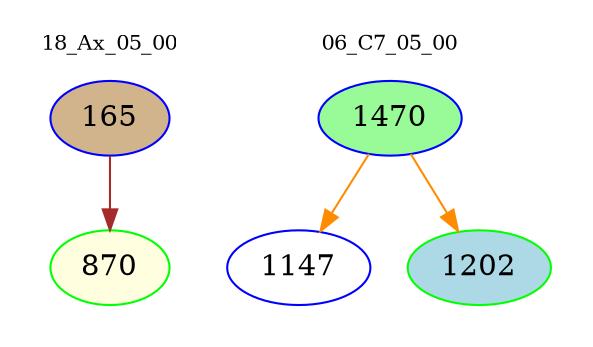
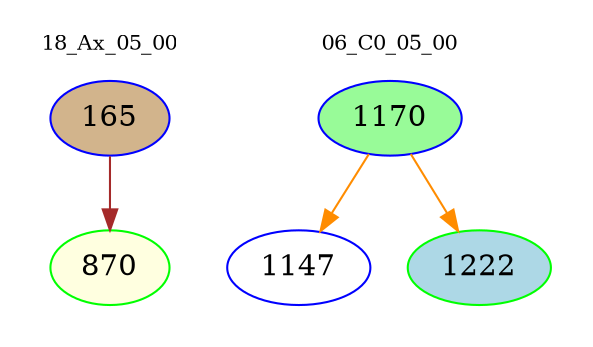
(390, 45) -> (390, 45)
(390, 118) -> (390, 118)
(479, 268) -> (479, 268)
